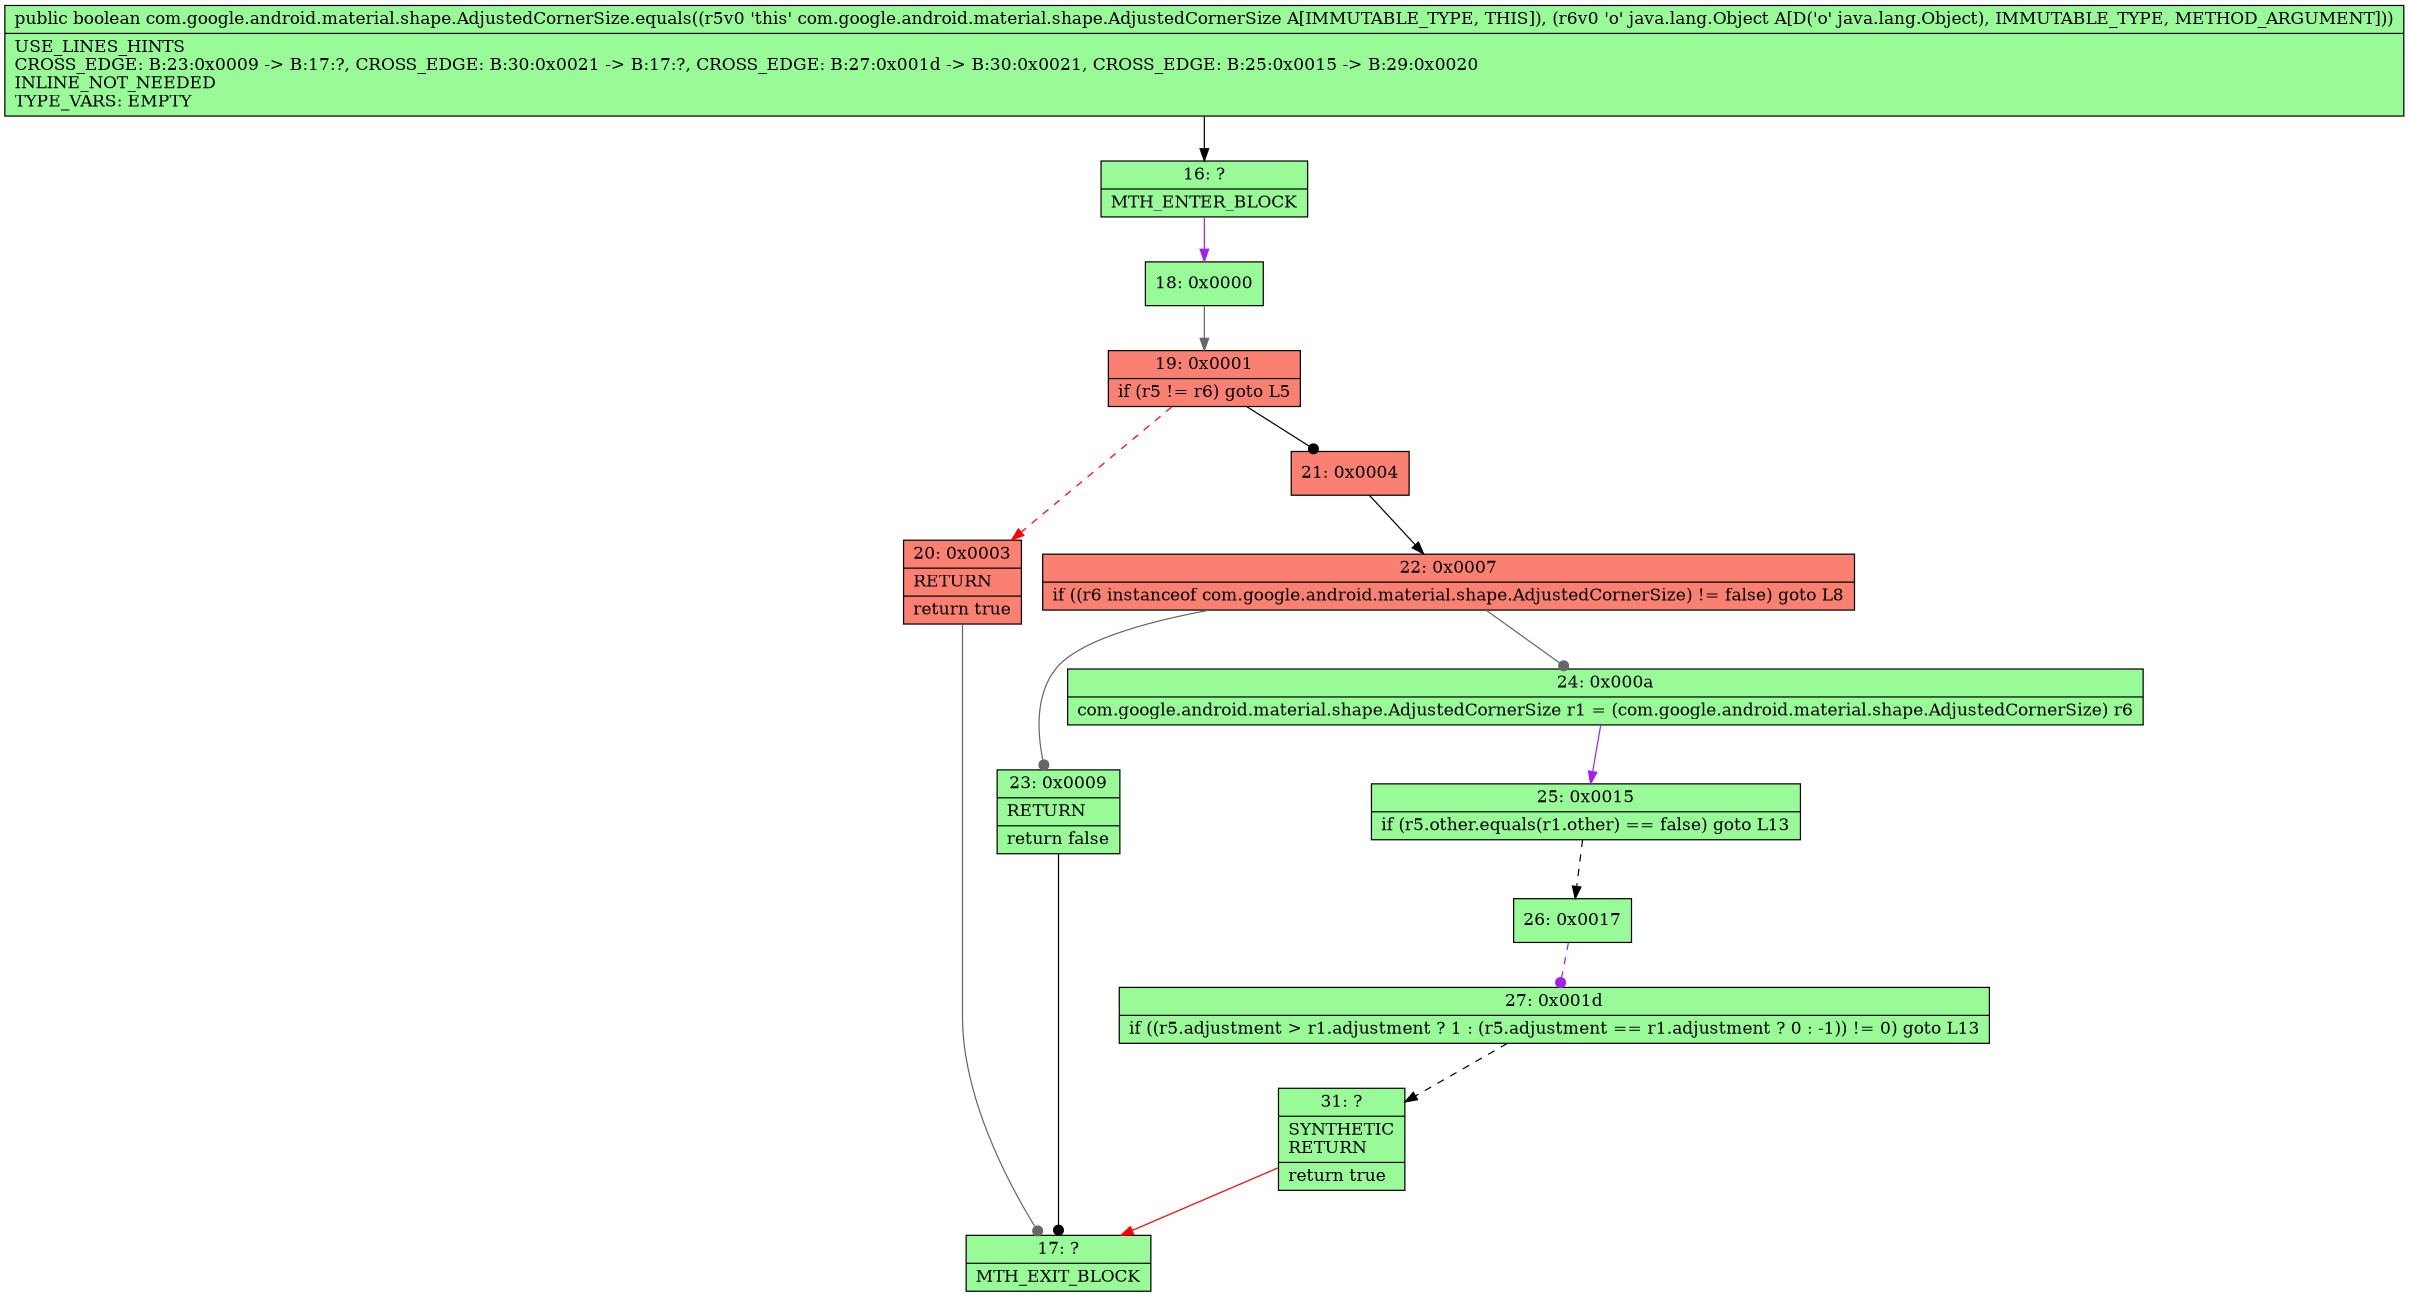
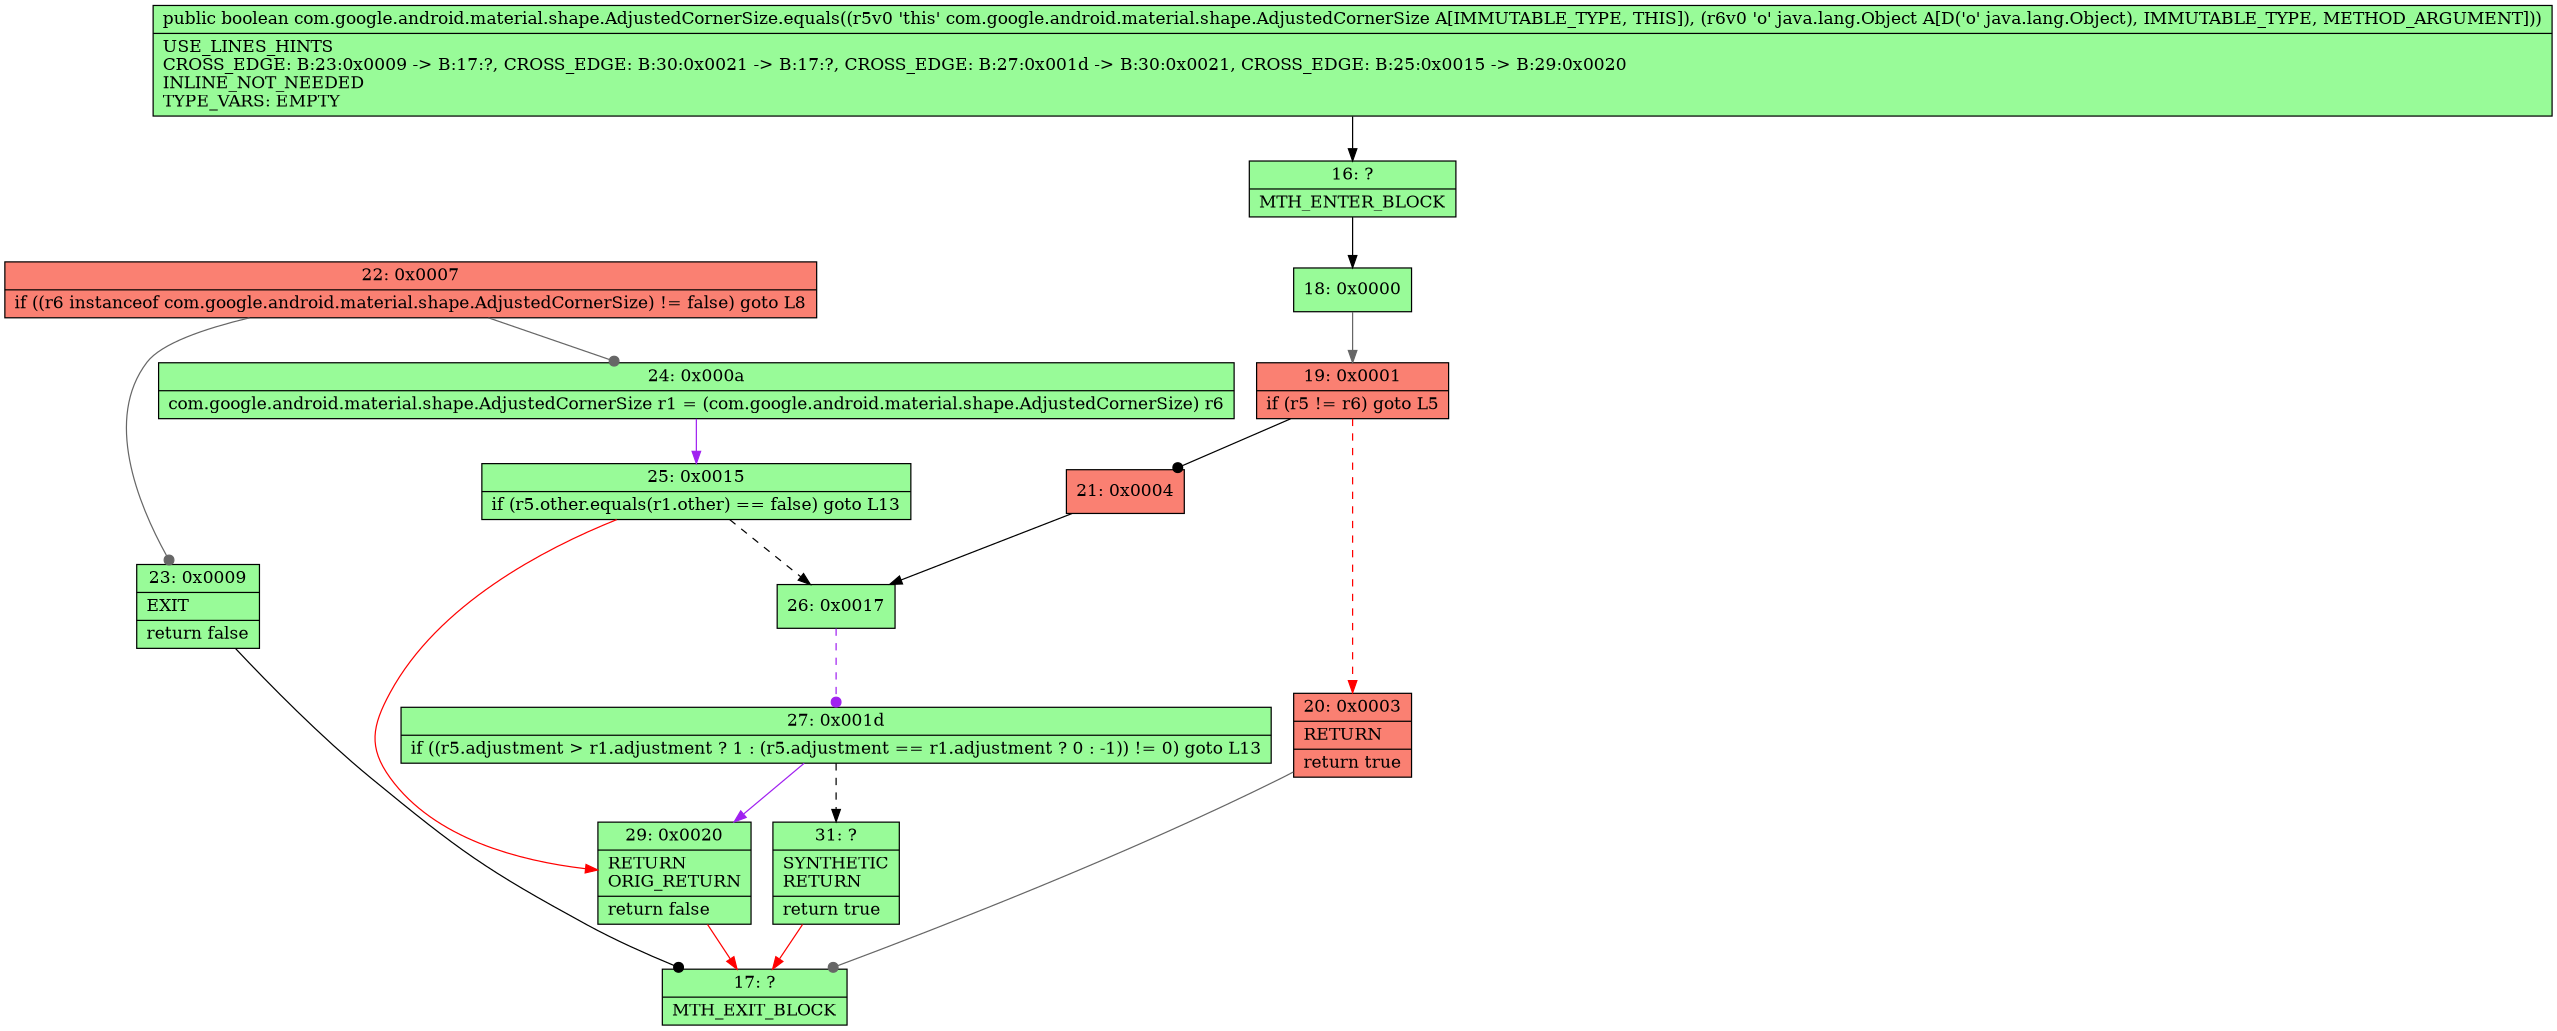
(1204, 233) -> (1353, 236)
(1392, 520) -> (986, 547)
(1046, 811) -> (168, 606)
none -> (674, 873)
